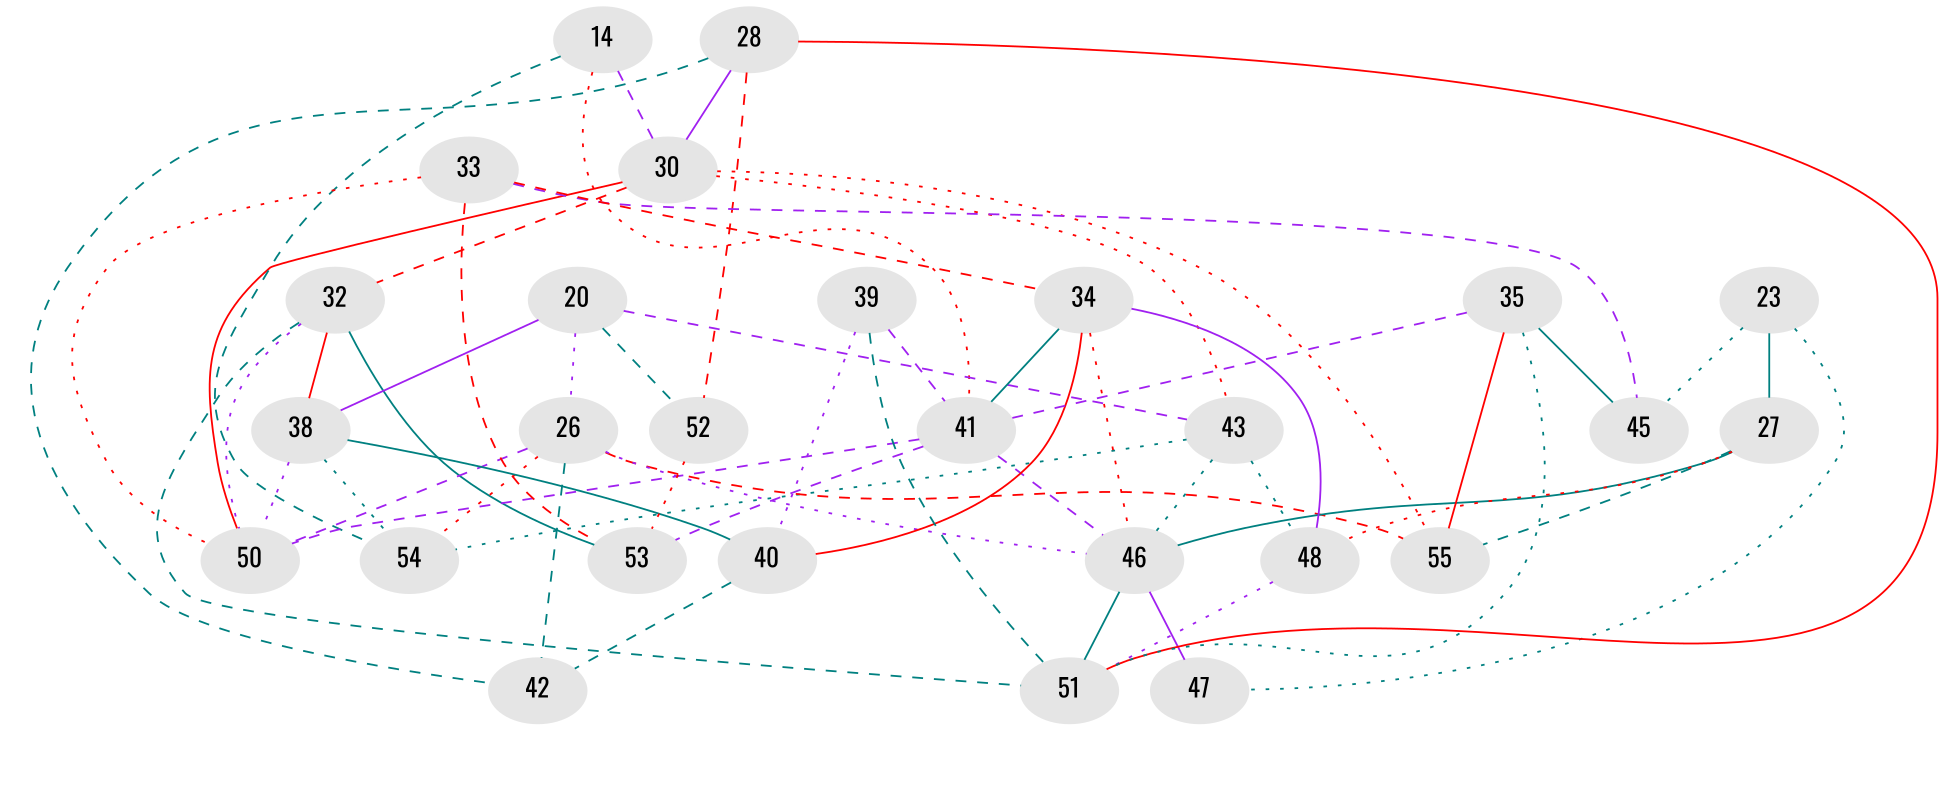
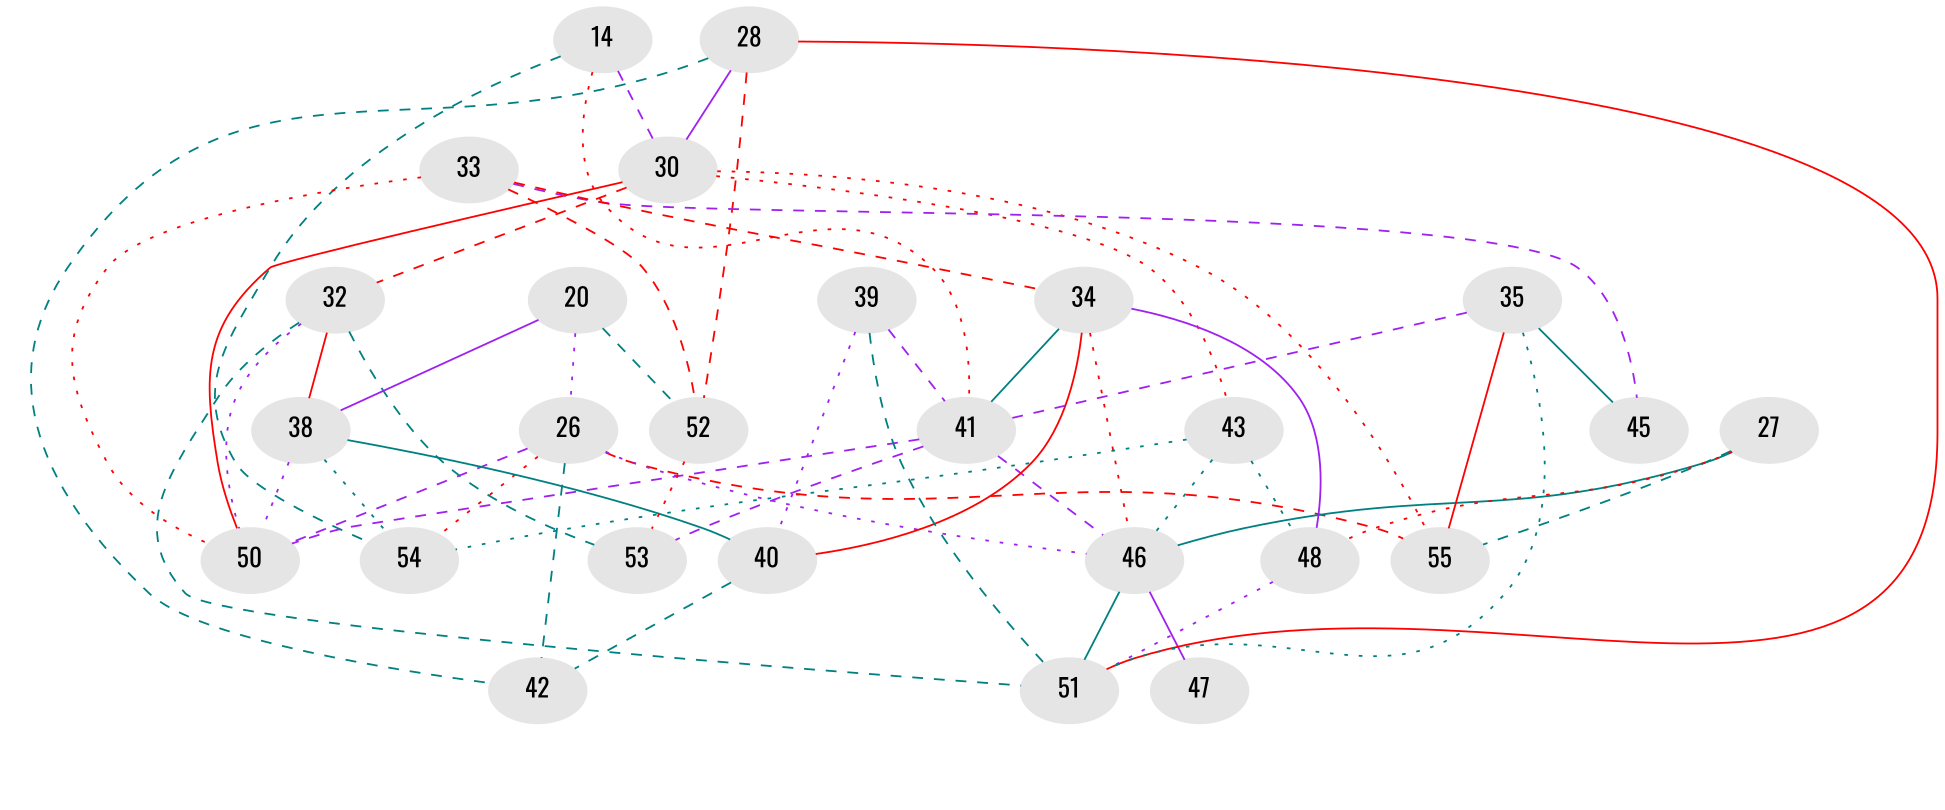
(1769, 300) -> none
(891, 362) -> none
(476, 397) -> (637, 263)
(423, 443) -> (423, 443)
